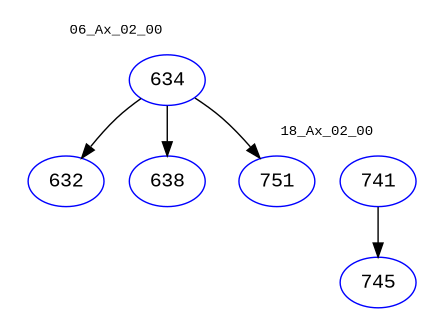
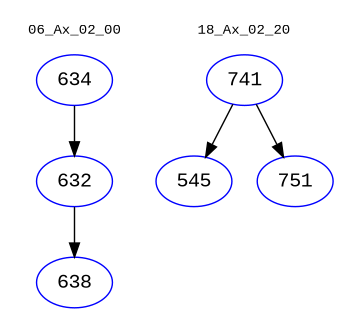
(167, 124) -> (74, 225)
(327, 131) -> (245, 30)
(237, 132) -> (267, 124)
(378, 283) -> (194, 181)
